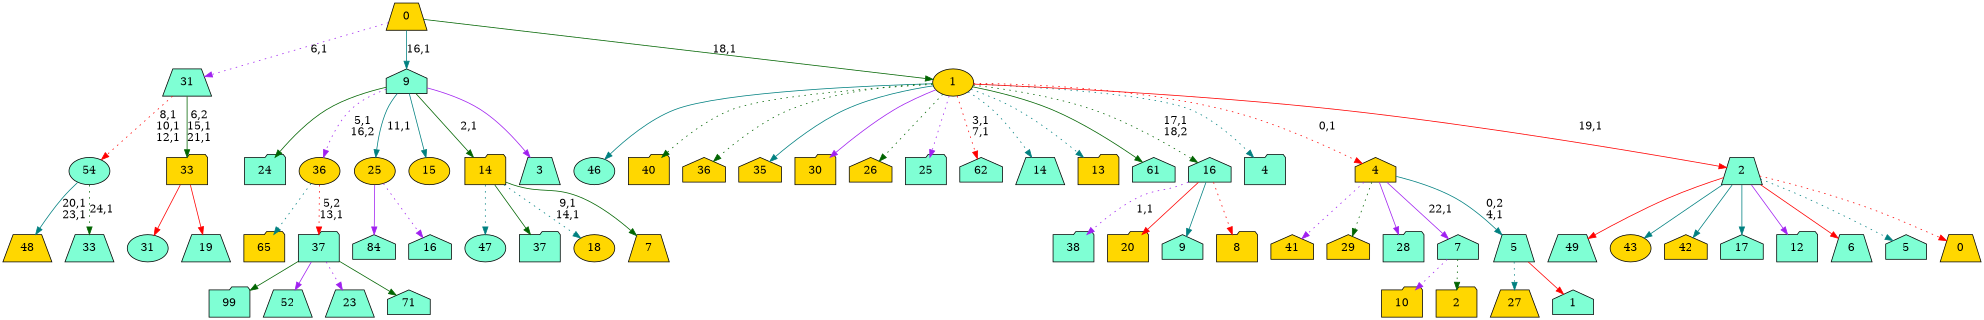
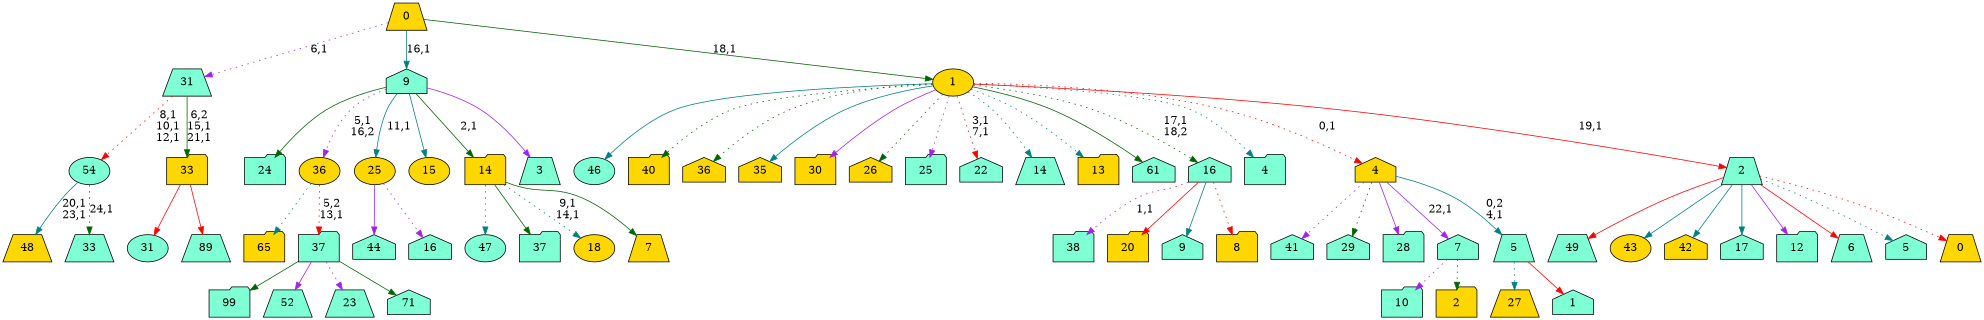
(981, 171) -> (981, 171)
(206, 248) -> (206, 248)
(374, 248) -> (374, 248)
(1292, 248) -> (1292, 248)
(1348, 248) -> (1348, 248)
(1402, 304) -> (1402, 304)
